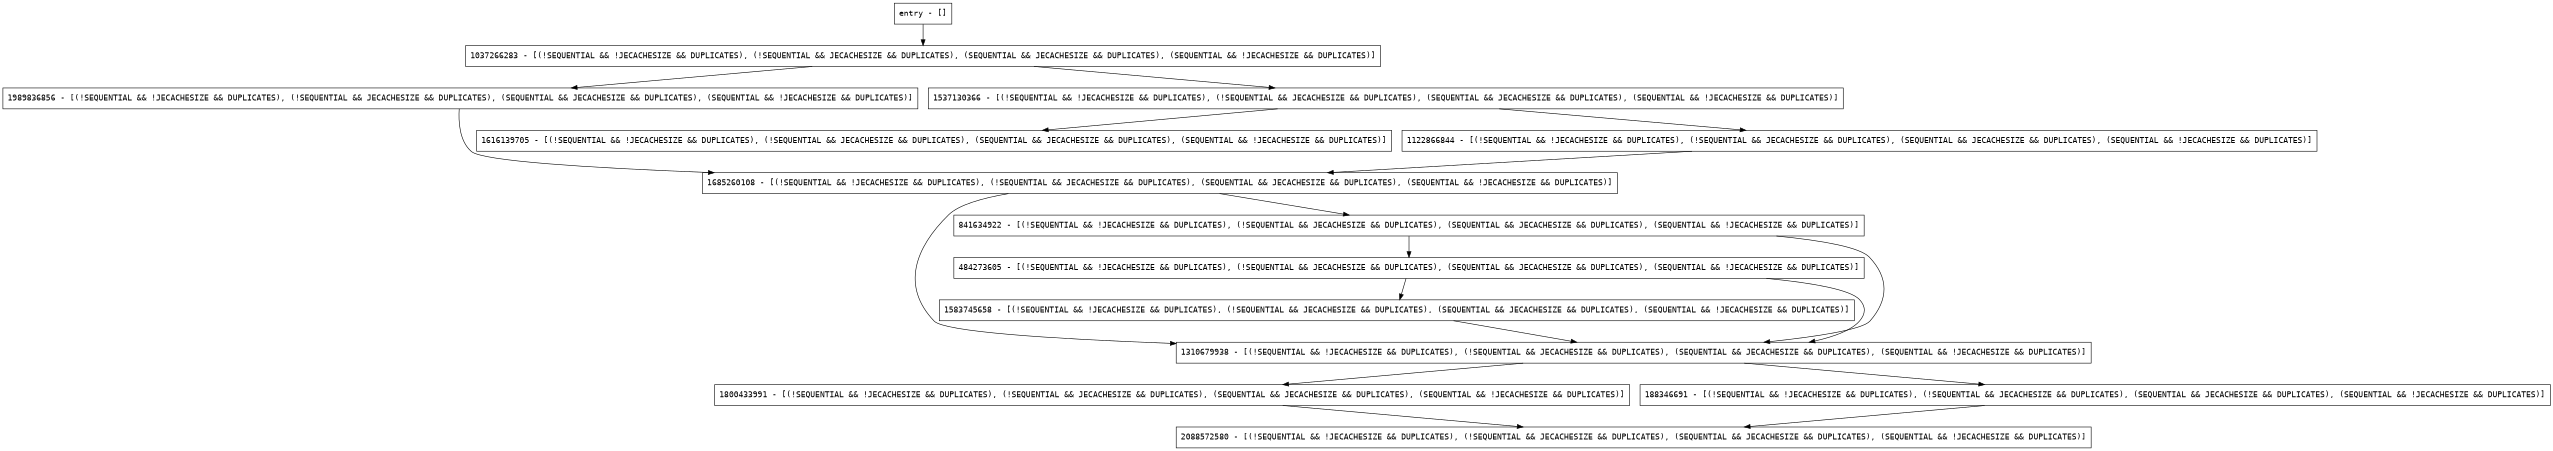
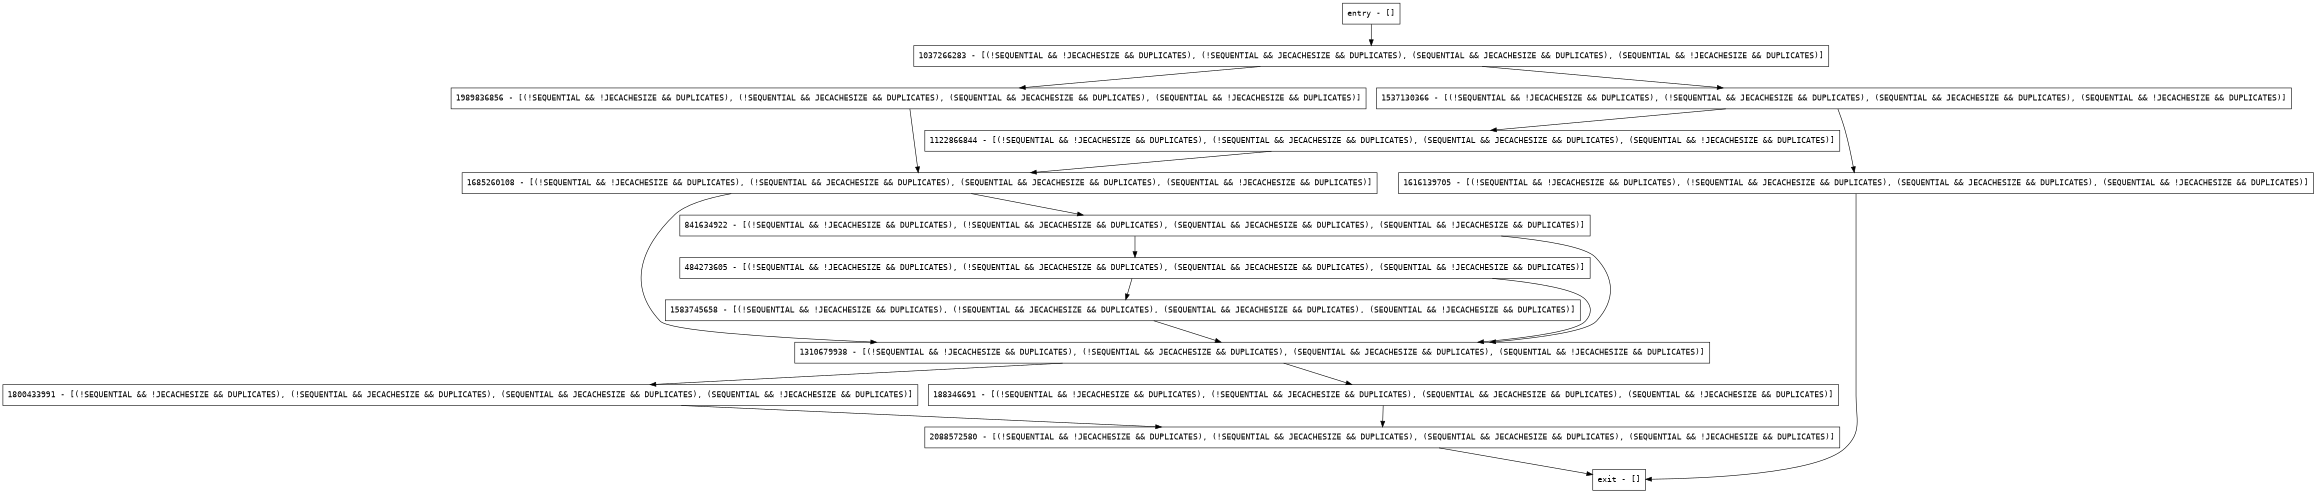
none -> (1619, 480)
